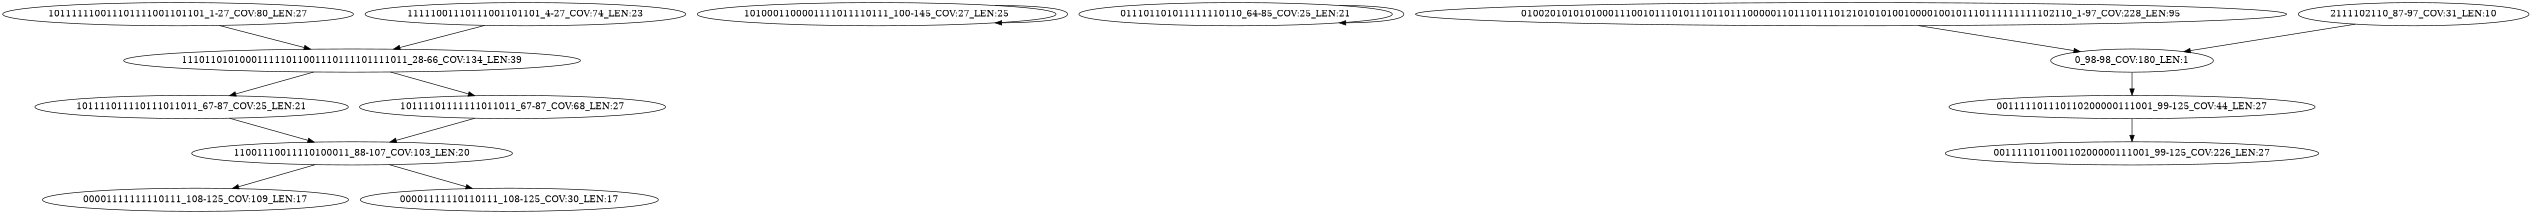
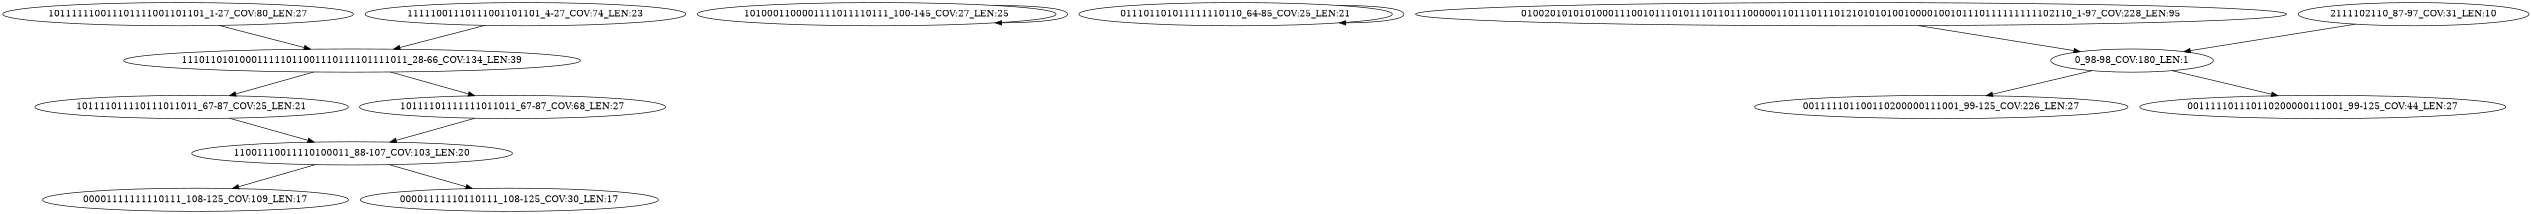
(2132, 127) -> (2042, 82)
